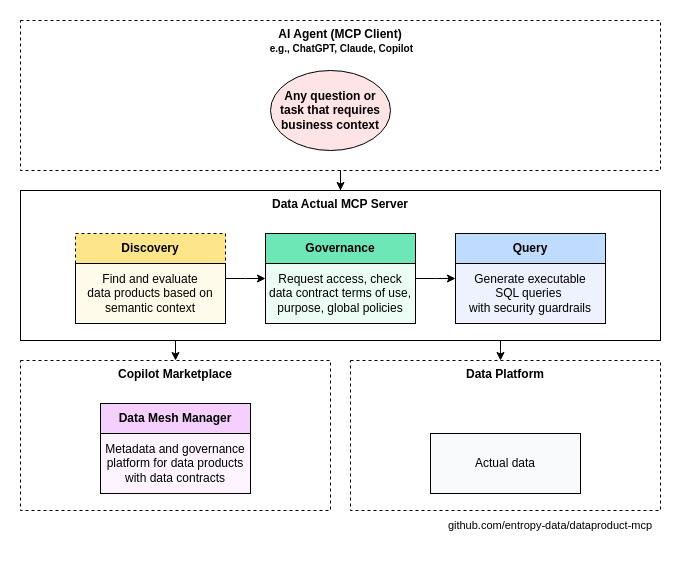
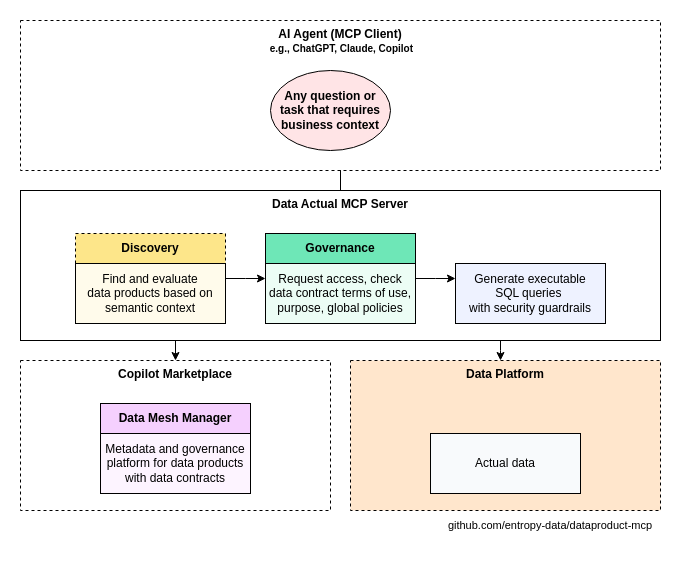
(341, 182) -> (341, 185)
(531, 249) -> none
(506, 375) -> (506, 375)
